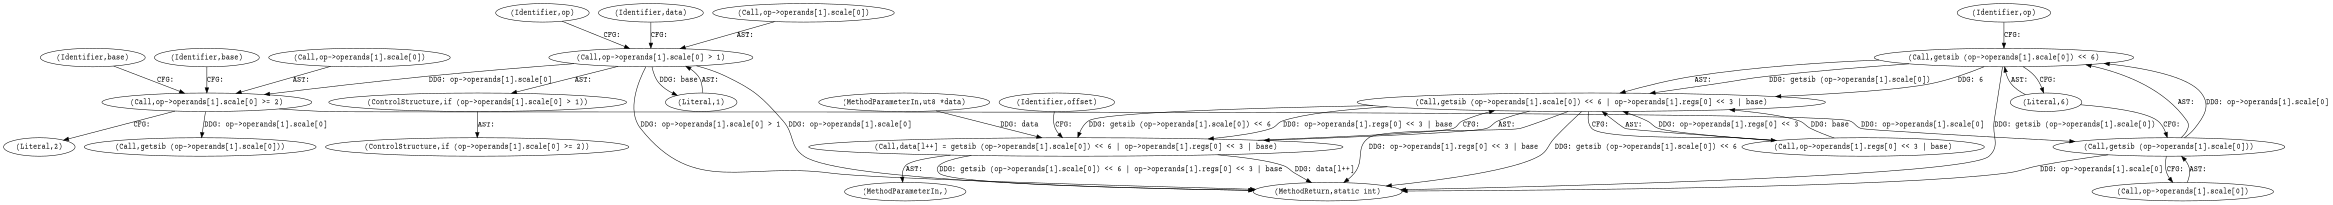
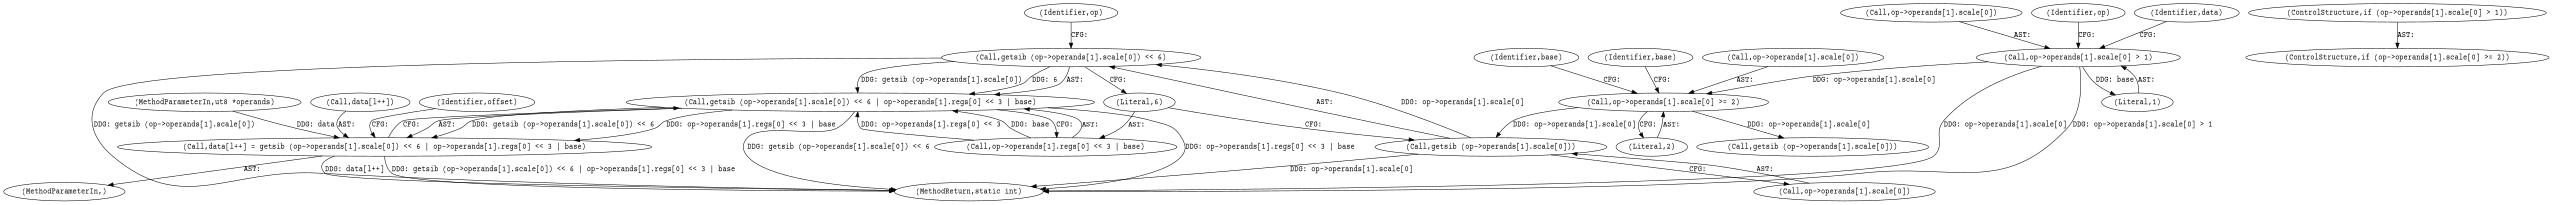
(567, 79) -> none
(2013, 86) -> (1122, 127)
none -> (360, 102)
(904, 102) -> (205, 102)
none -> (1661, 128)
